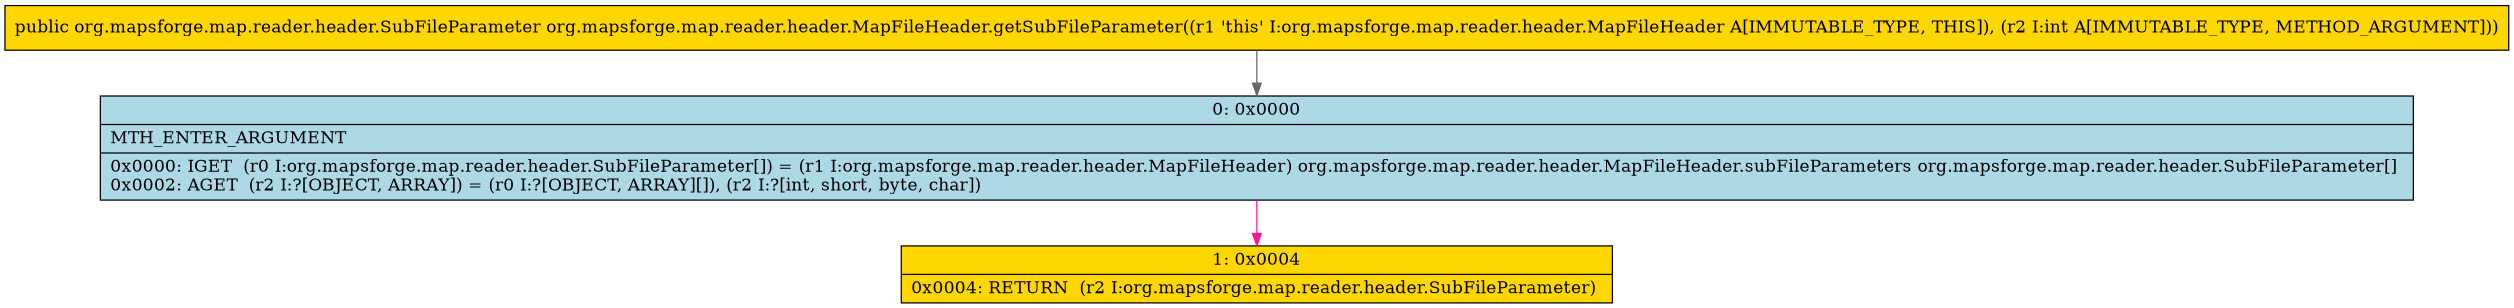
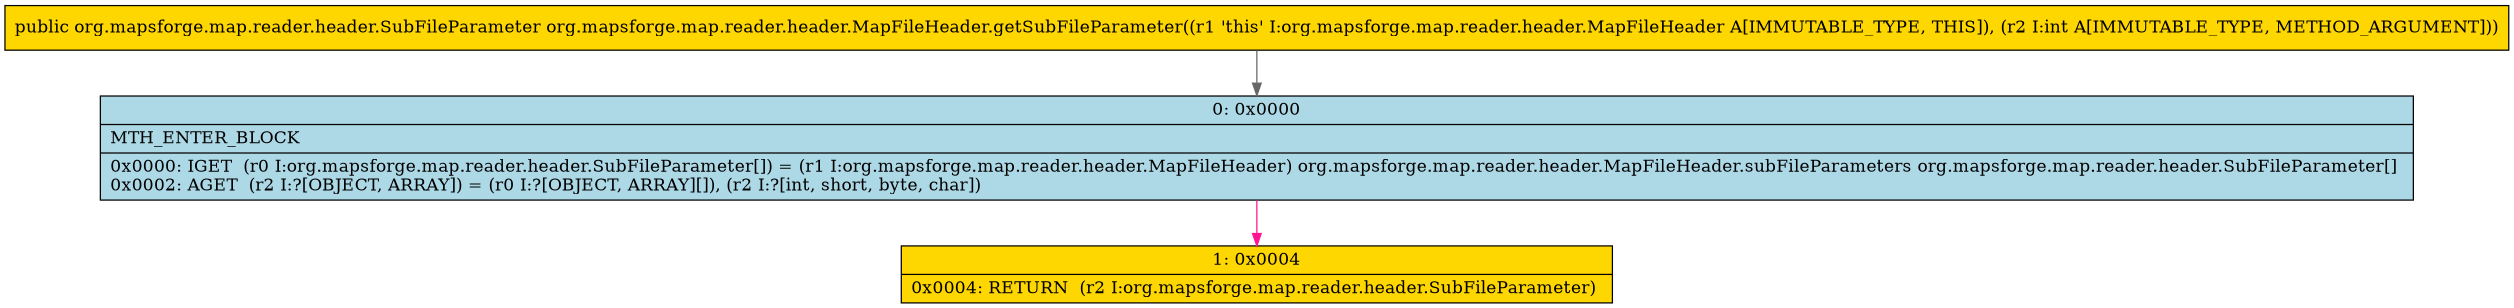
(229, 138) -> (206, 138)
